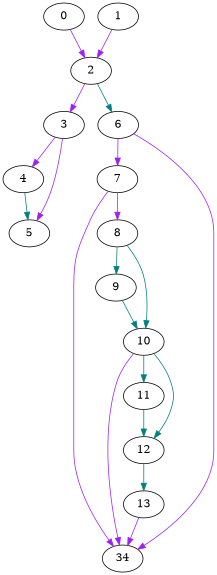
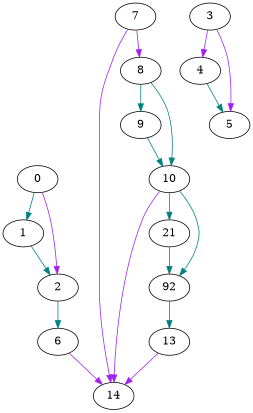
(106, 40) -> (39, 257)
(79, 94) -> none
(118, 148) -> none
none -> (31, 203)
(144, 396) -> (169, 233)
(144, 450) -> (169, 288)
(123, 559) -> (114, 396)
